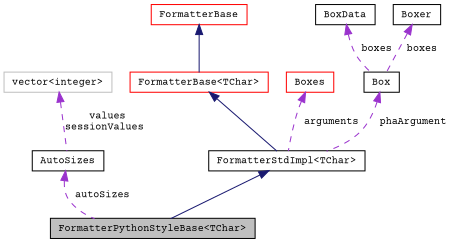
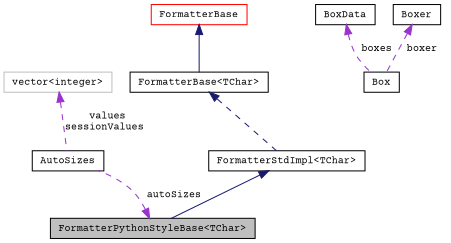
(419, 48) -> (419, 48)
(199, 82) -> (199, 82)
(310, 82) -> none
(247, 125) -> (247, 125)
(359, 133) -> none
(73, 205) -> (126, 185)
